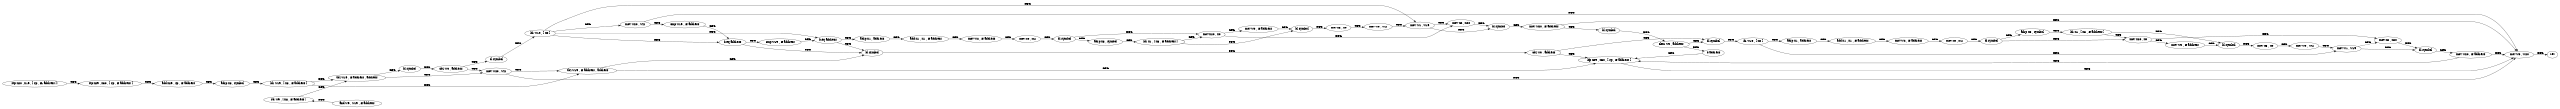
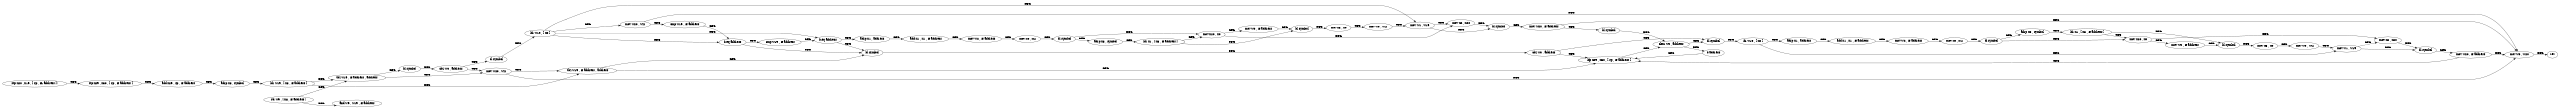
(2067, 70) -> (1640, 52)
(324, 102) -> (318, 105)
